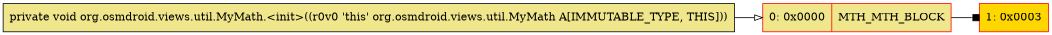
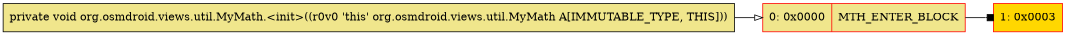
(891, 17) -> (899, 17)
